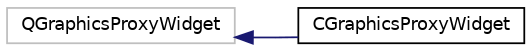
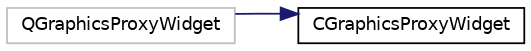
(276, 37) -> (258, 14)
